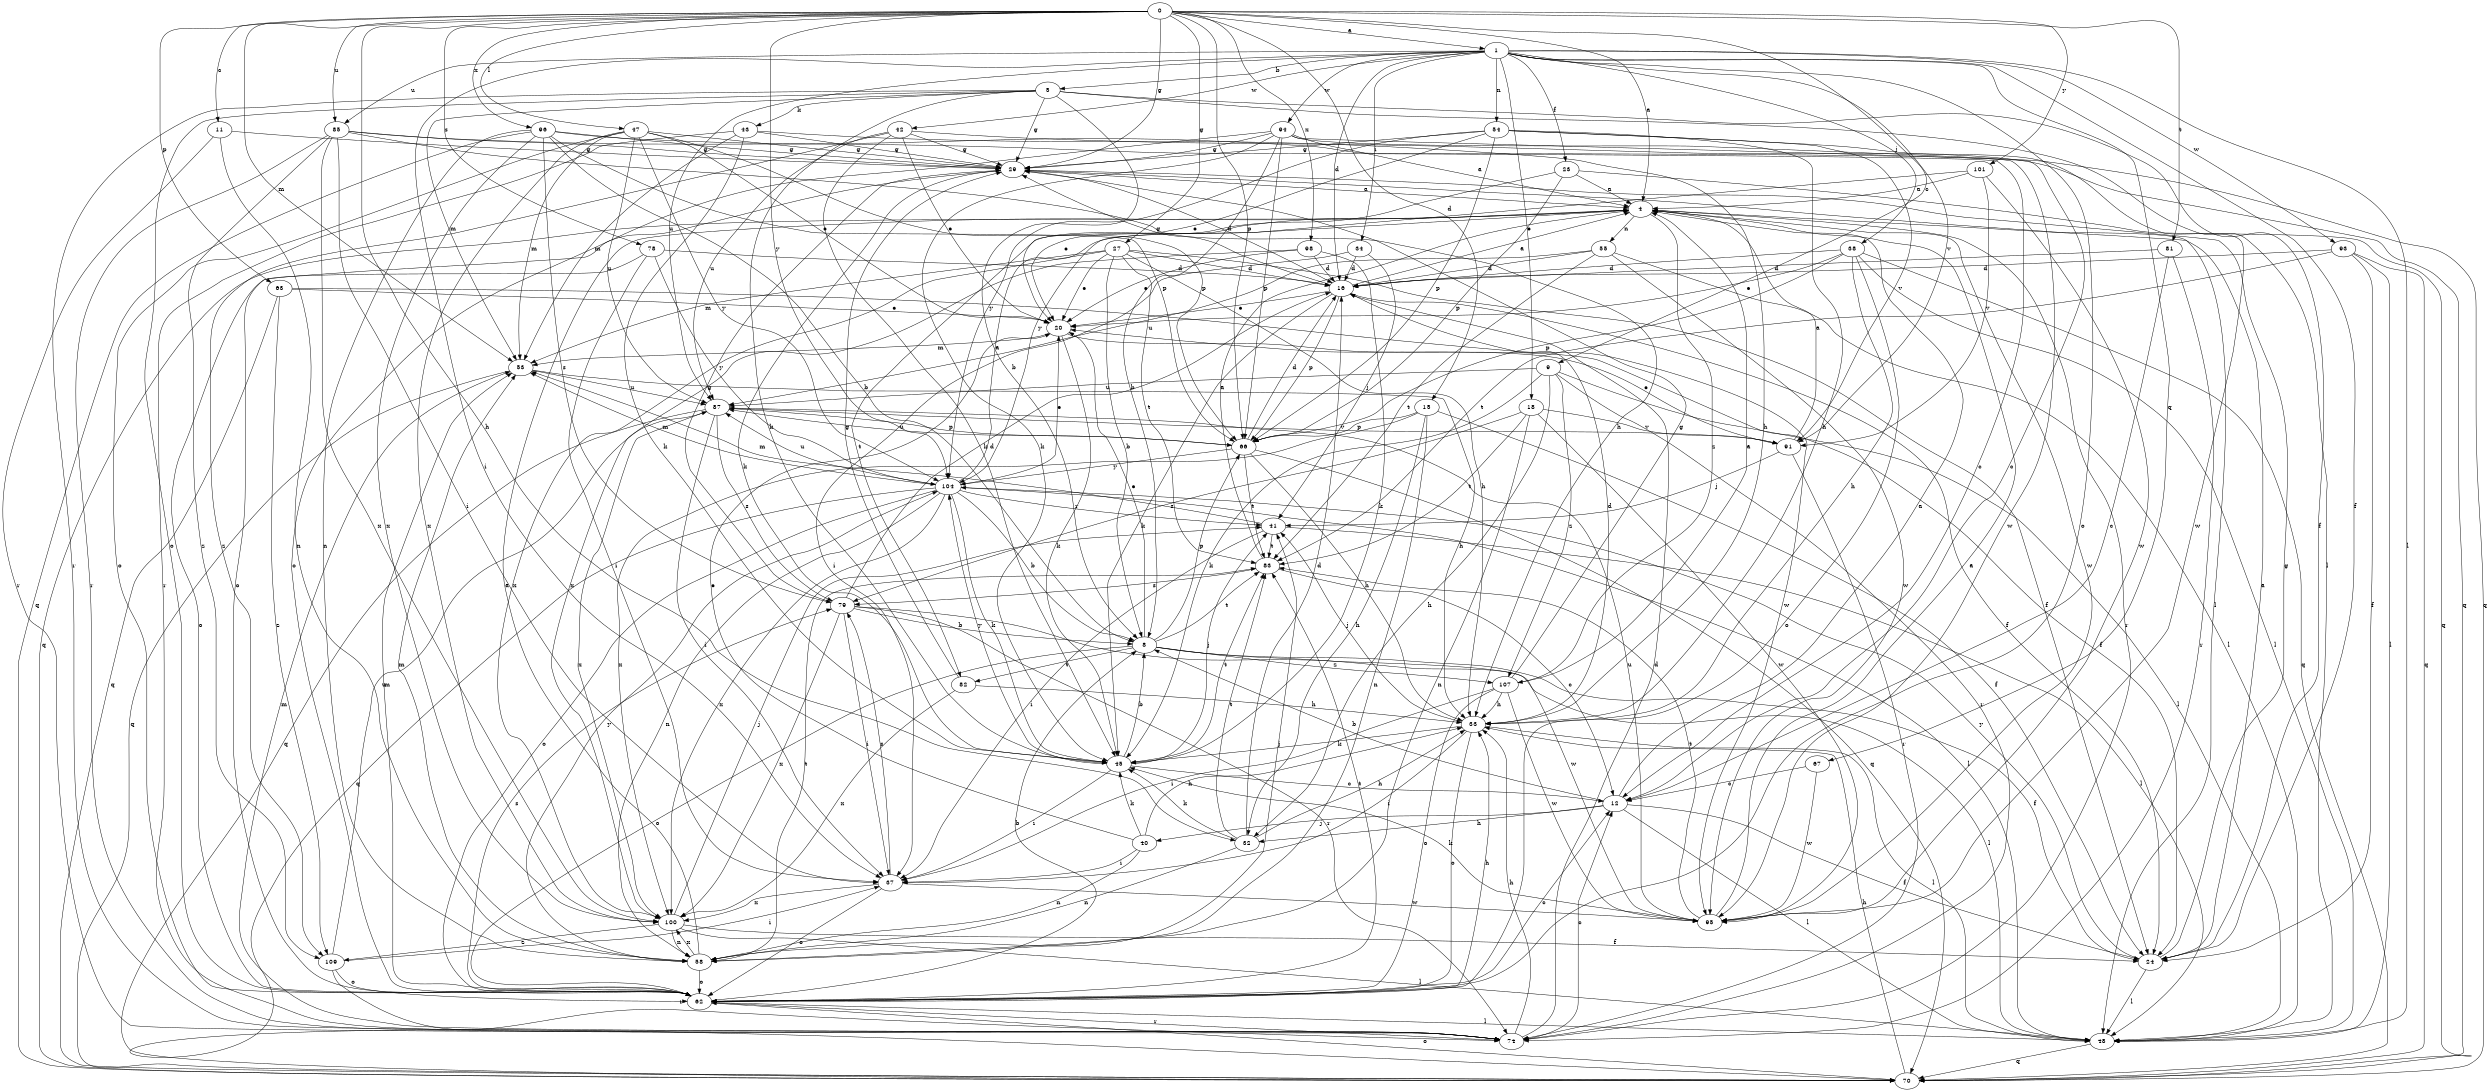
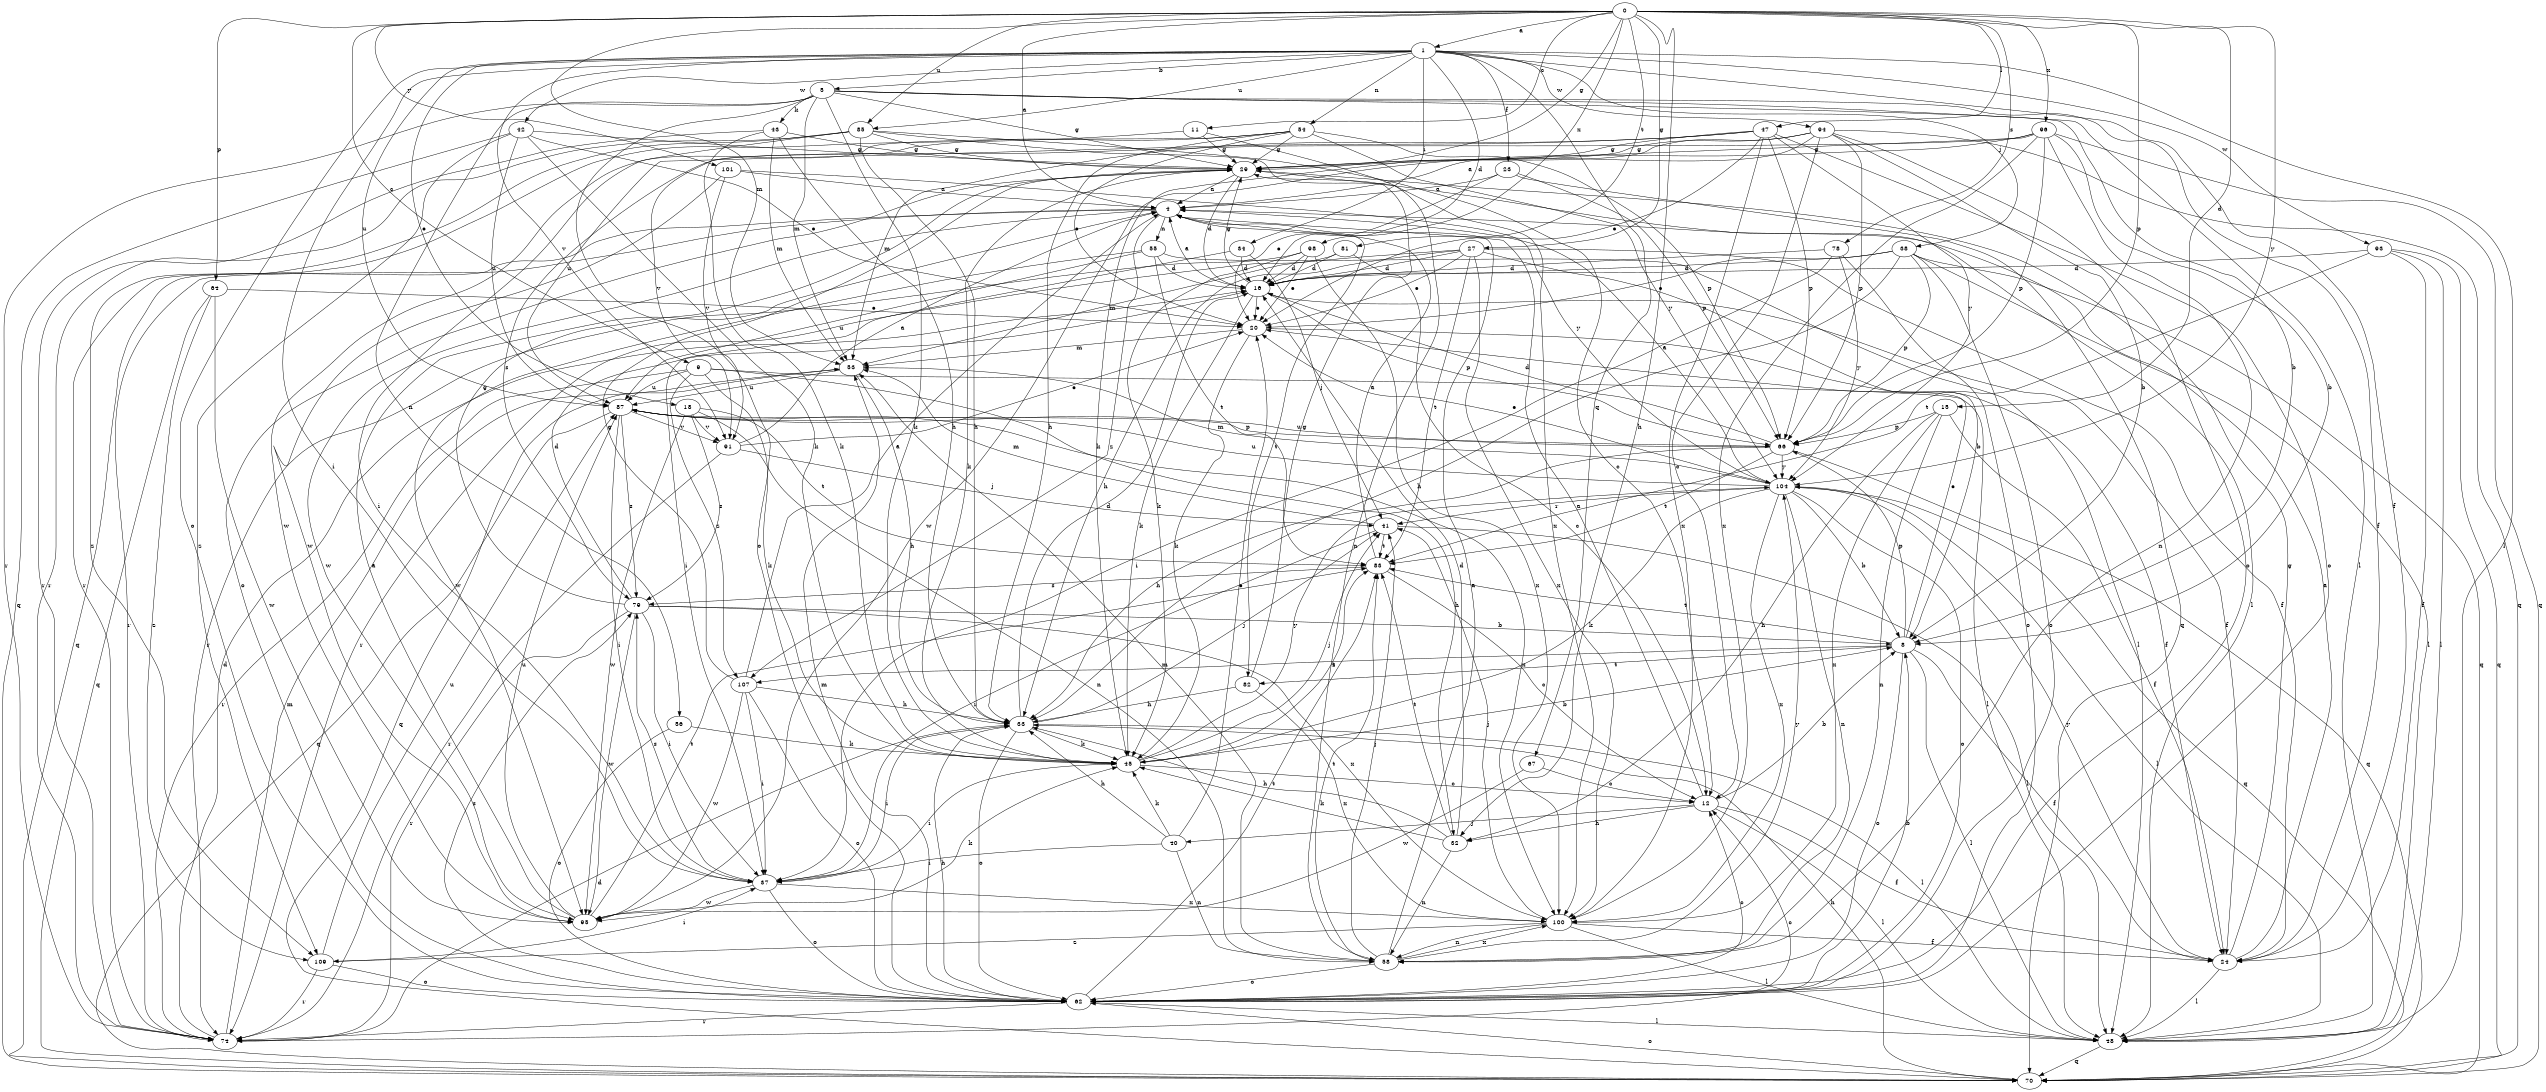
(280, 288) -> (215, 288)
none -> (491, 363)
none -> (679, 724)
(1512, 883) -> (600, 883)
